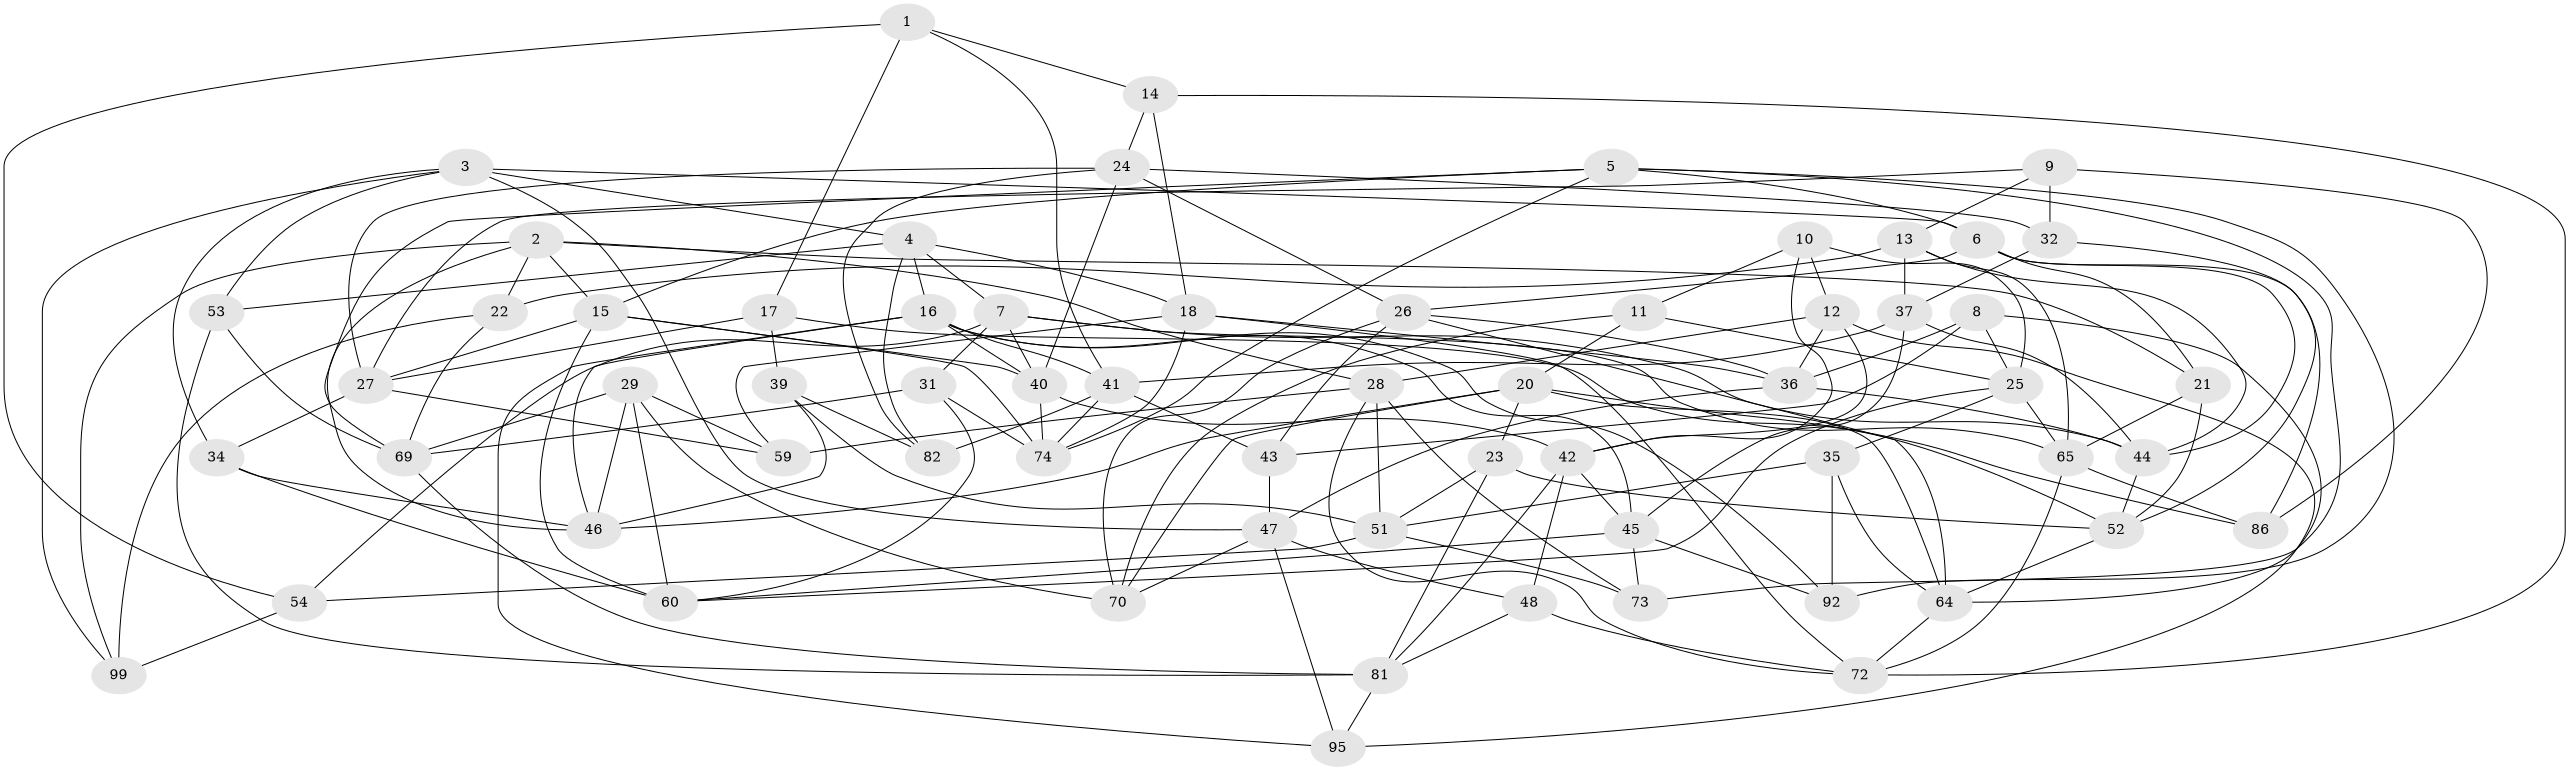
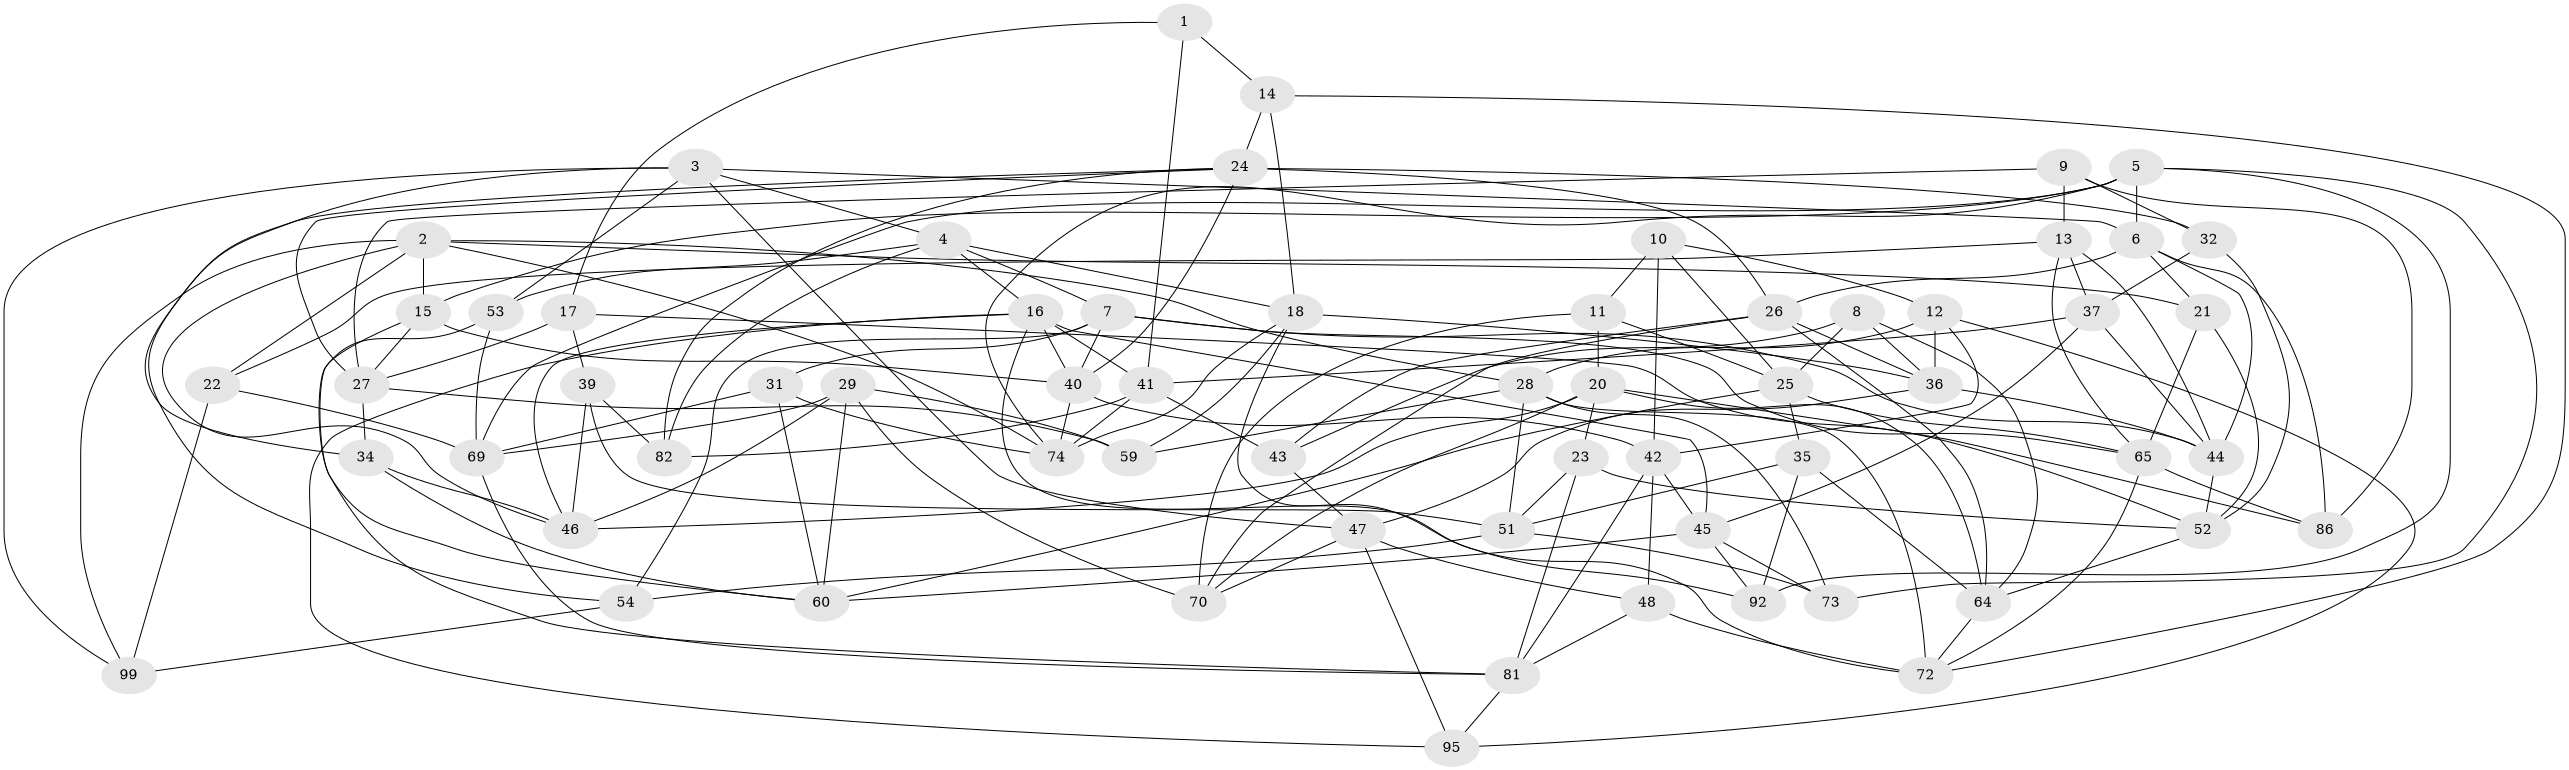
(143, 103) -> (180, 438)
(846, 347) -> (707, 308)
